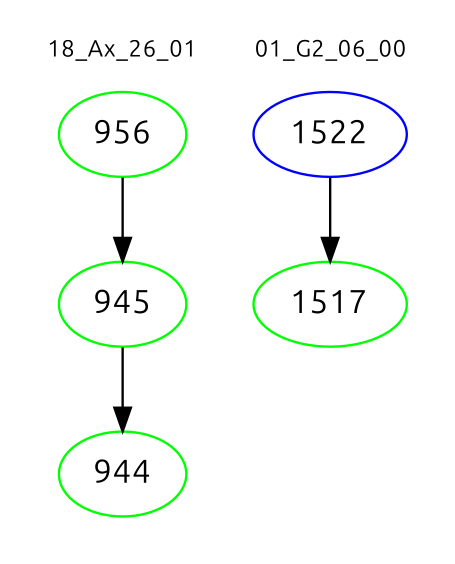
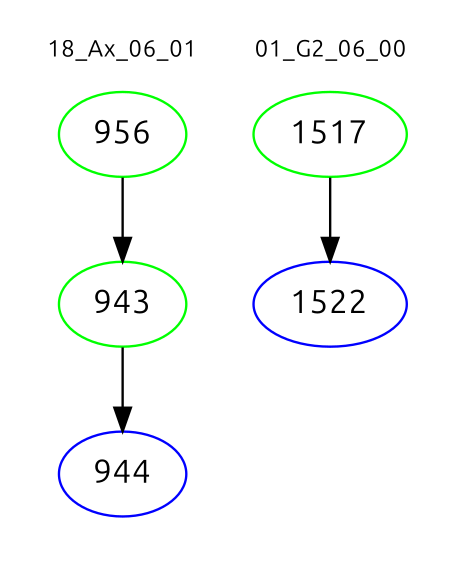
(123, 51) -> (123, 51)
(330, 208) -> (330, 208)
(123, 304) -> (123, 304)
(123, 474) -> (123, 474)
